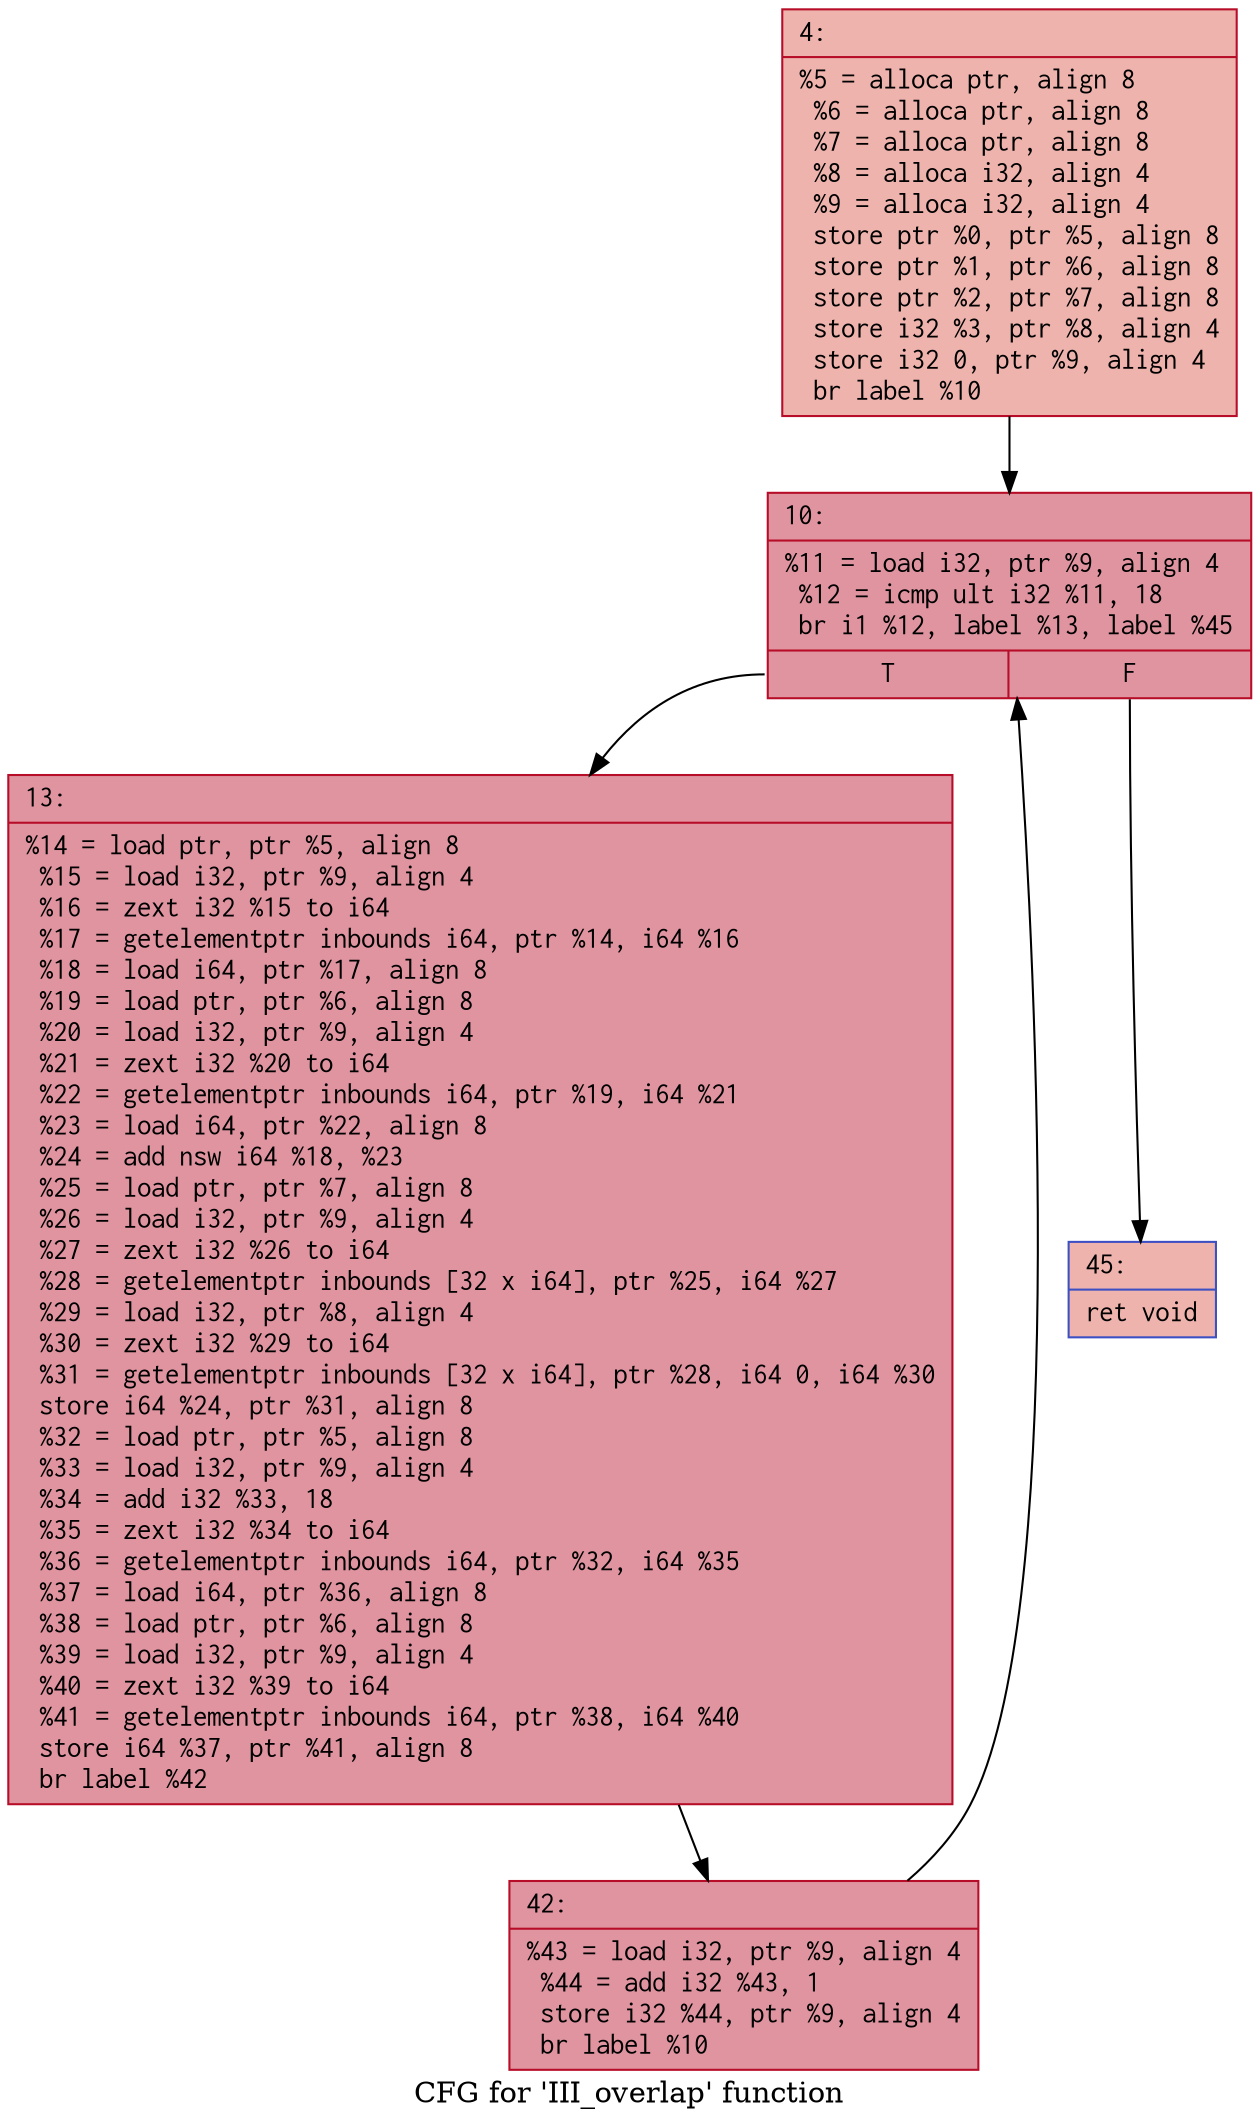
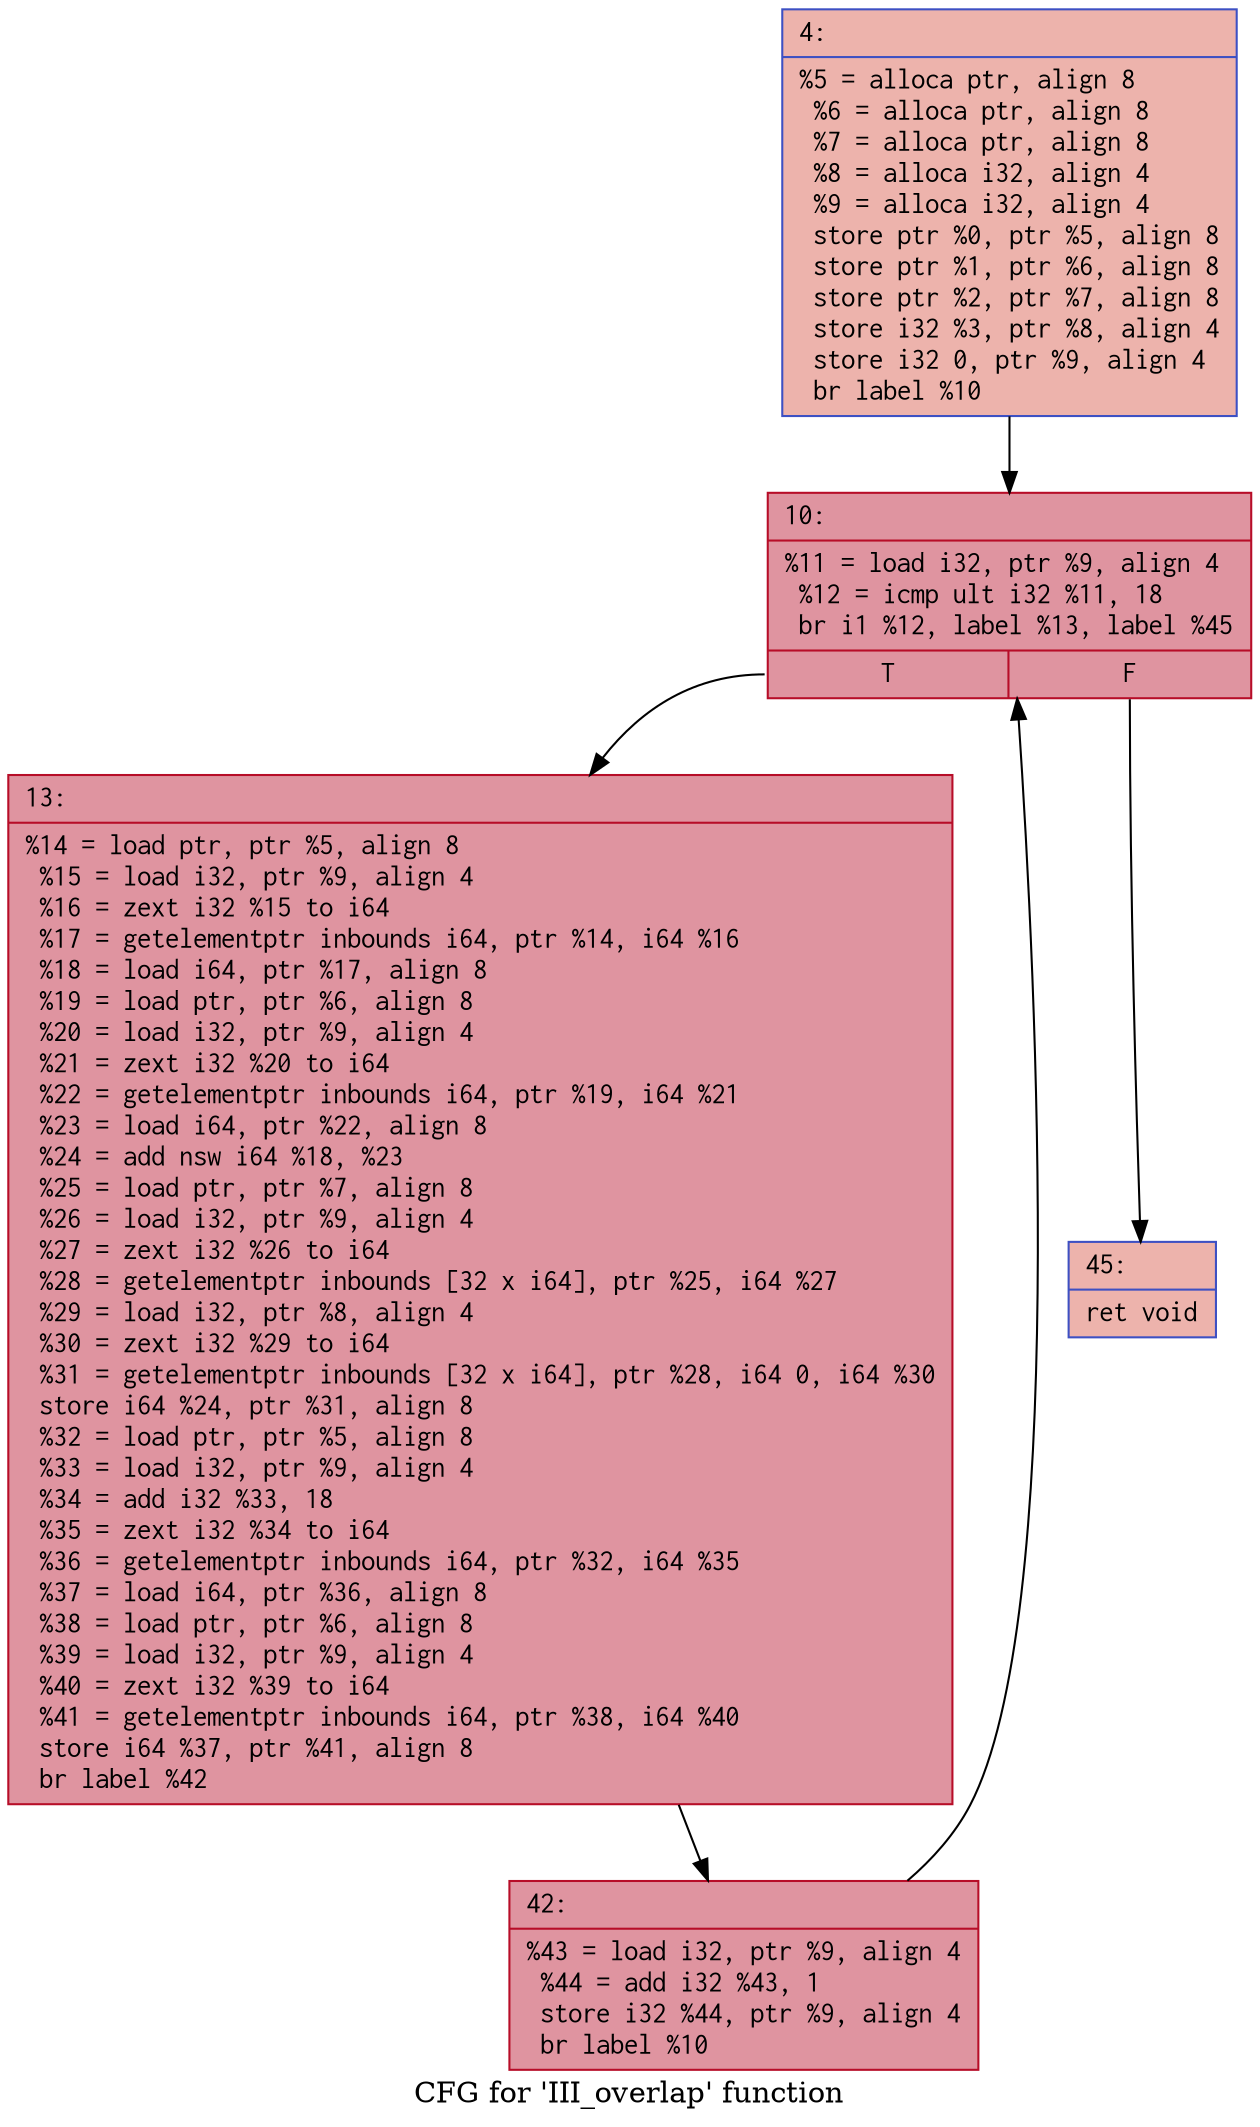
(1009, 213) -> (1009, 213)
